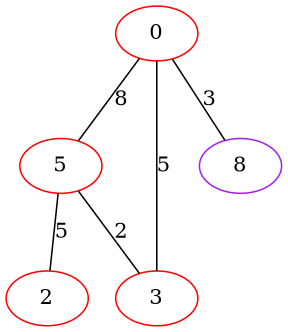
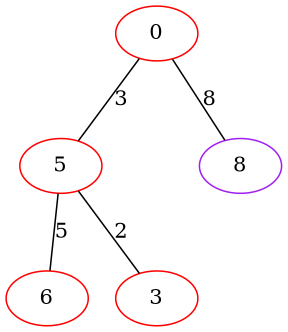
(122, 100) -> (122, 100)
(210, 100) -> (210, 100)
(157, 166) -> none
(47, 298) -> (47, 298)
